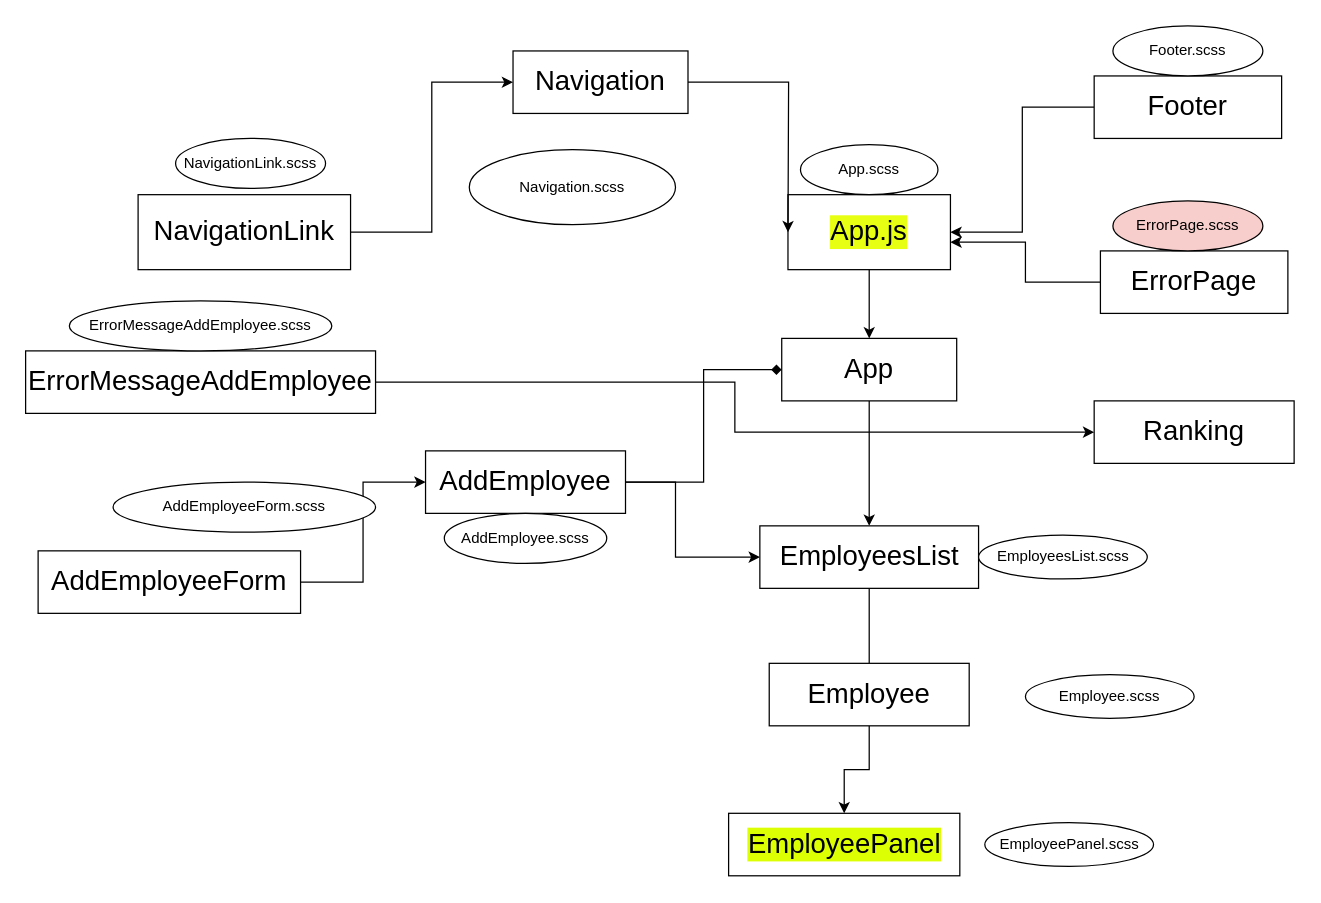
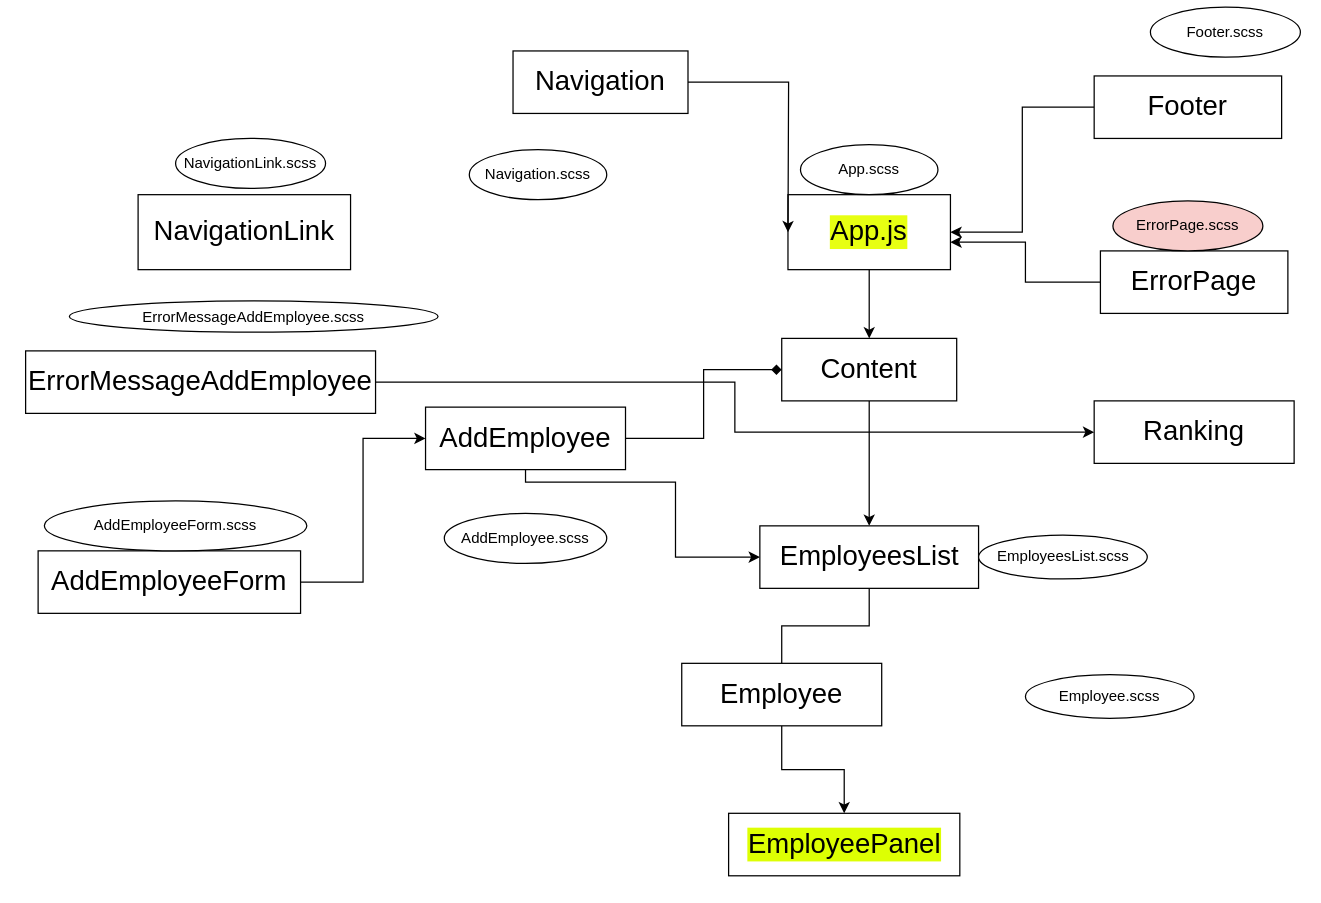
(1188, 51) -> (1226, 32)
(432, 161) -> none
(573, 187) -> (538, 174)
(201, 326) -> (254, 316)
(869, 369) -> (869, 369)
(526, 482) -> (526, 438)
(244, 507) -> (176, 526)
(869, 694) -> (782, 694)
(1069, 844) -> none
